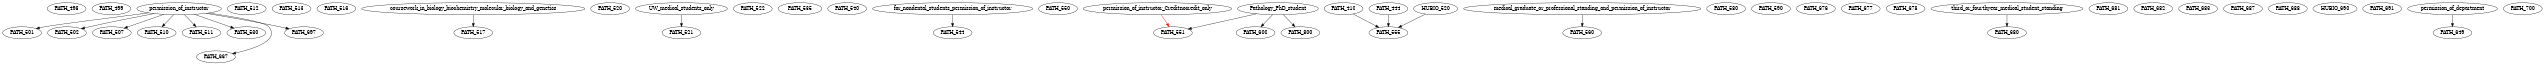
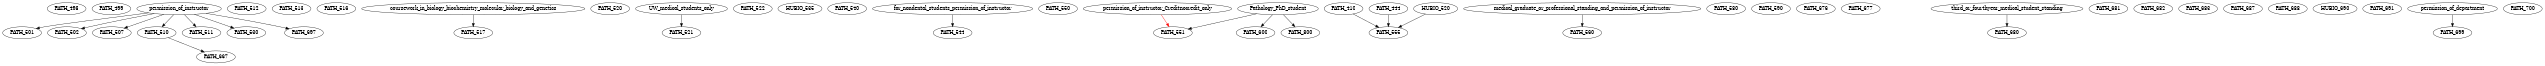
(800, 9) -> (800, 9)
(1906, 9) -> none
(268, 27) -> (185, 44)
(2453, 33) -> (2453, 33)
